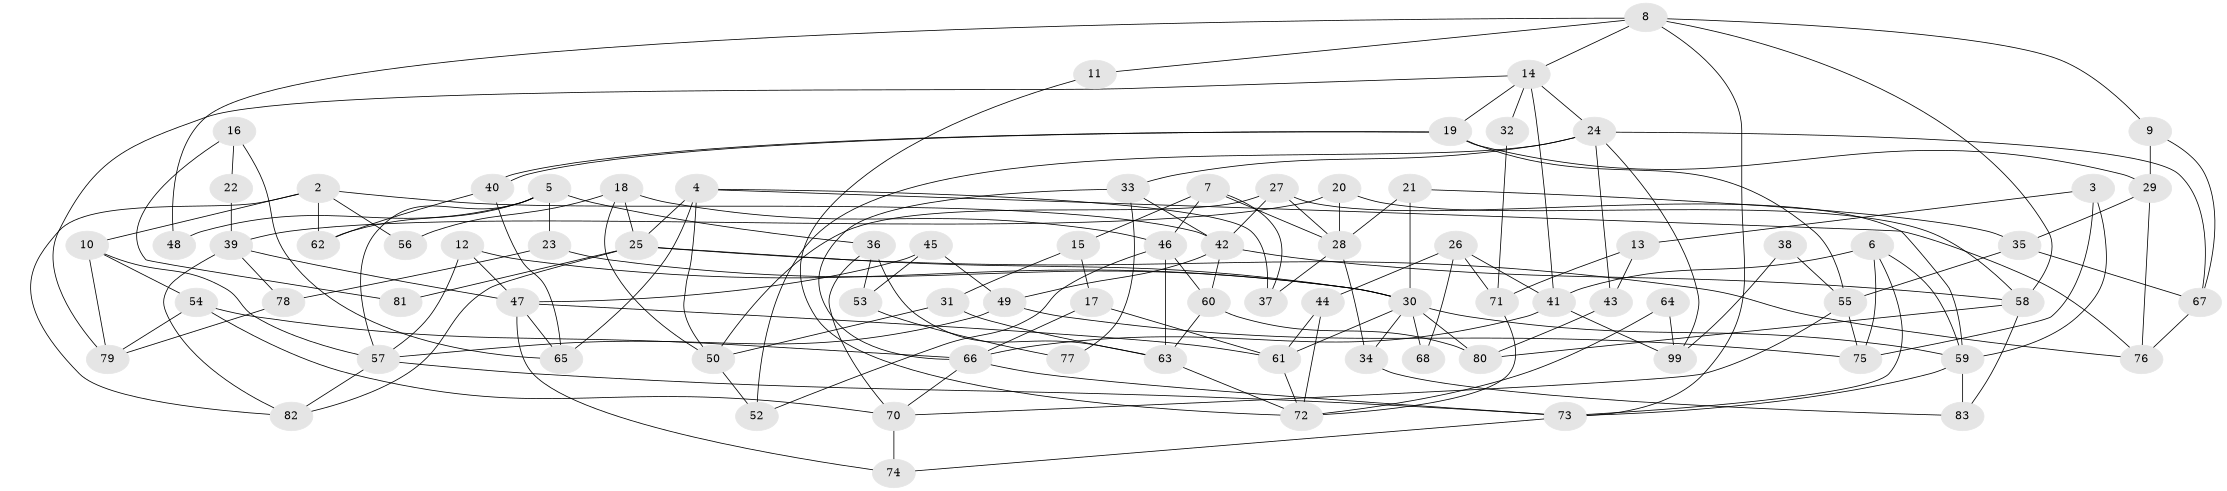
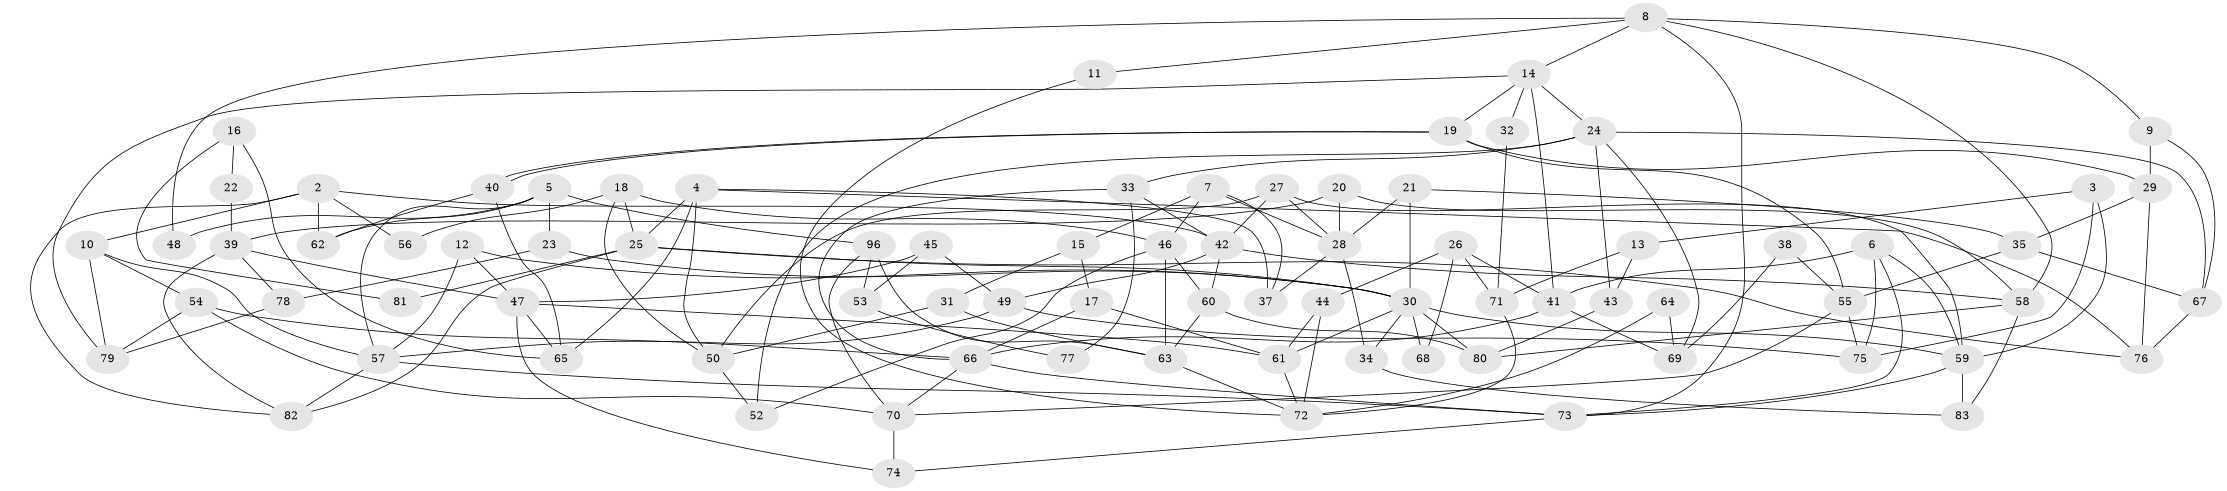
(874, 245) -> (874, 245)
(1675, 359) -> (1675, 359)
